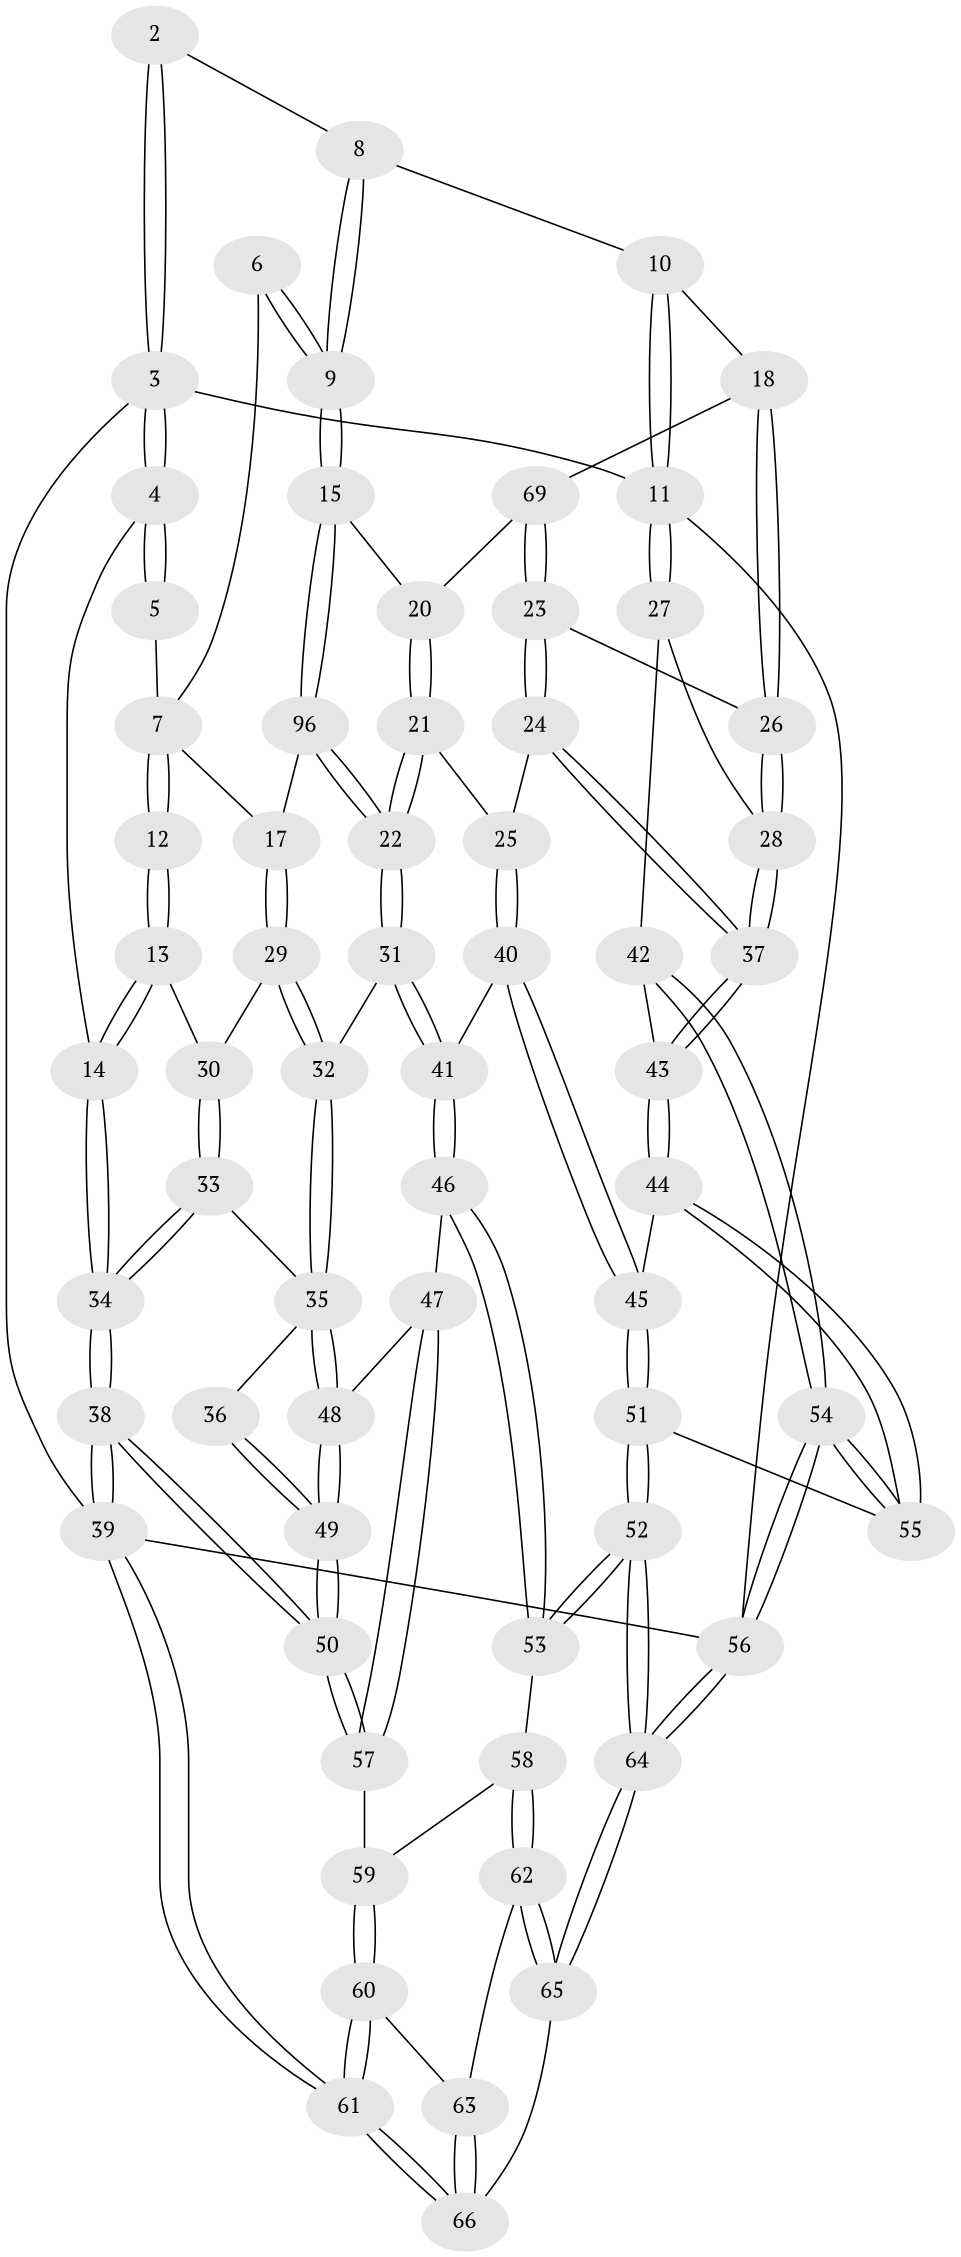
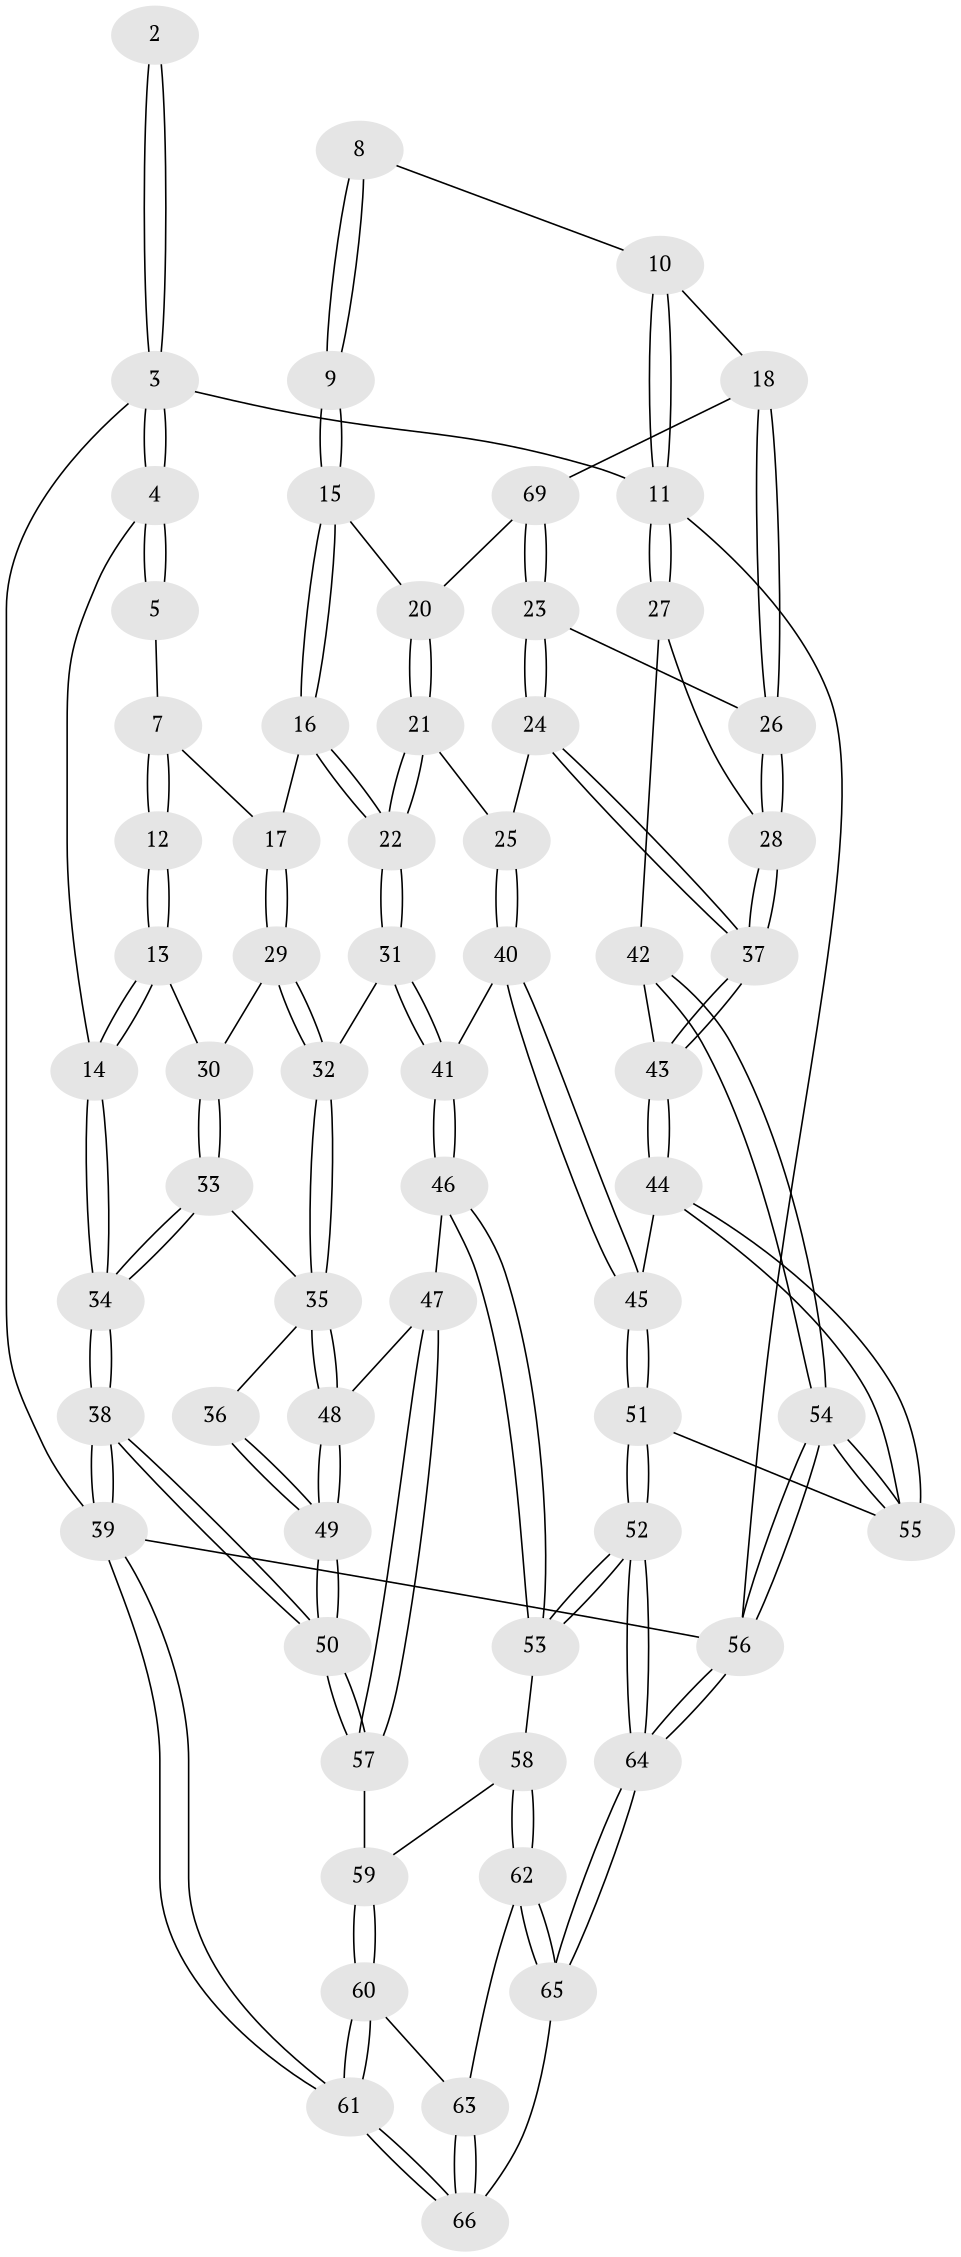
(257, 93) -> none
(257, 265) -> none
(305, 726) -> (305, 726)
